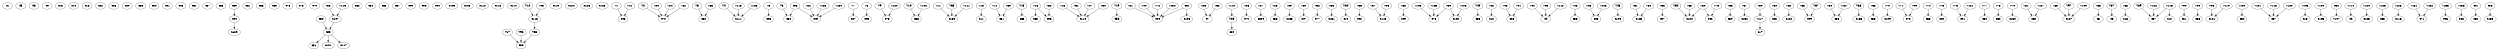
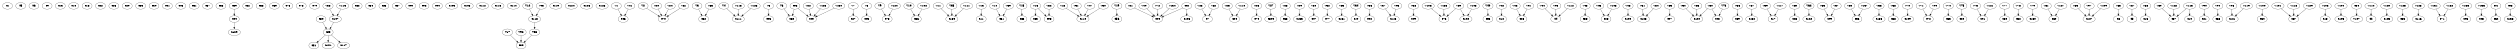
(1232, 12) -> (1239, 12)
(1760, 12) -> (1769, 12)
